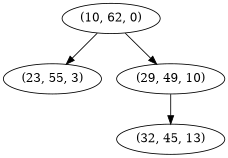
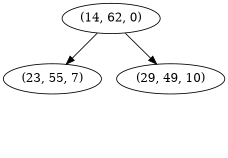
(111, 18) -> (111, 18)
(52, 79) -> (52, 79)
(171, 139) -> none
